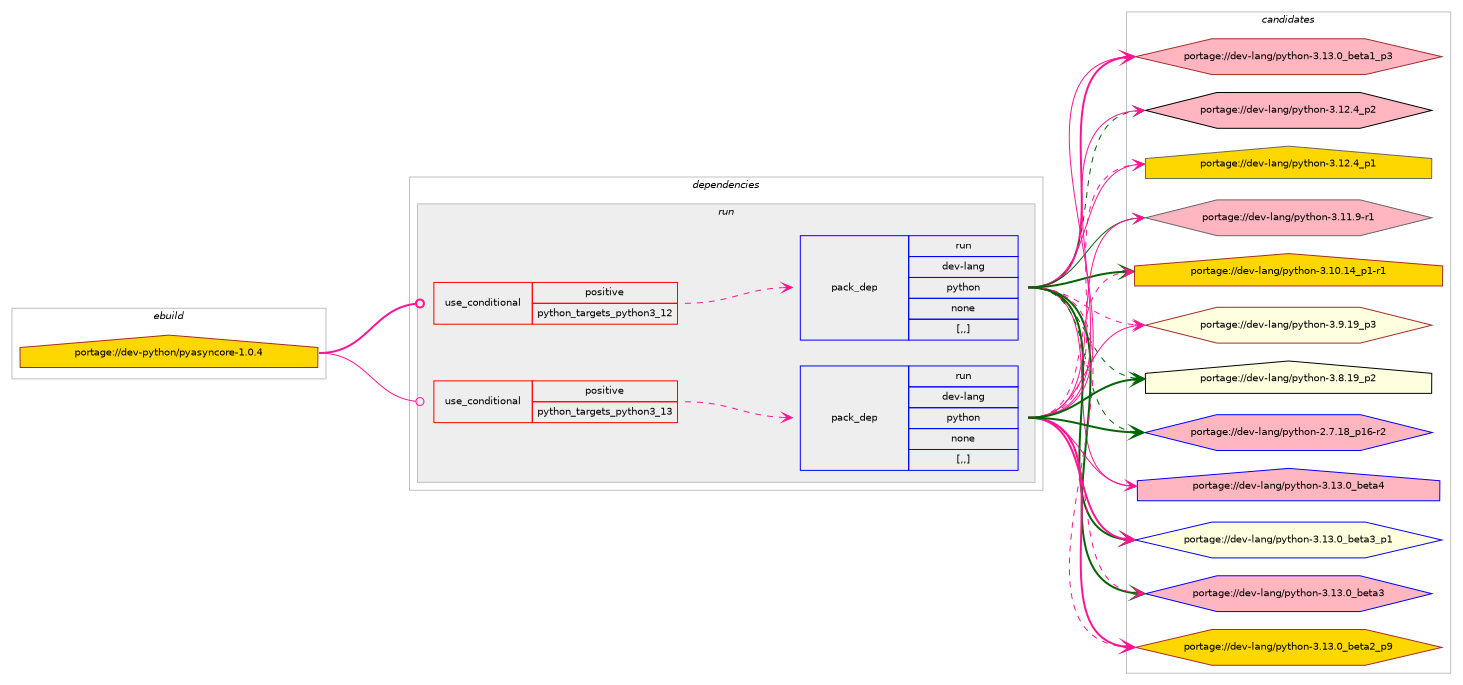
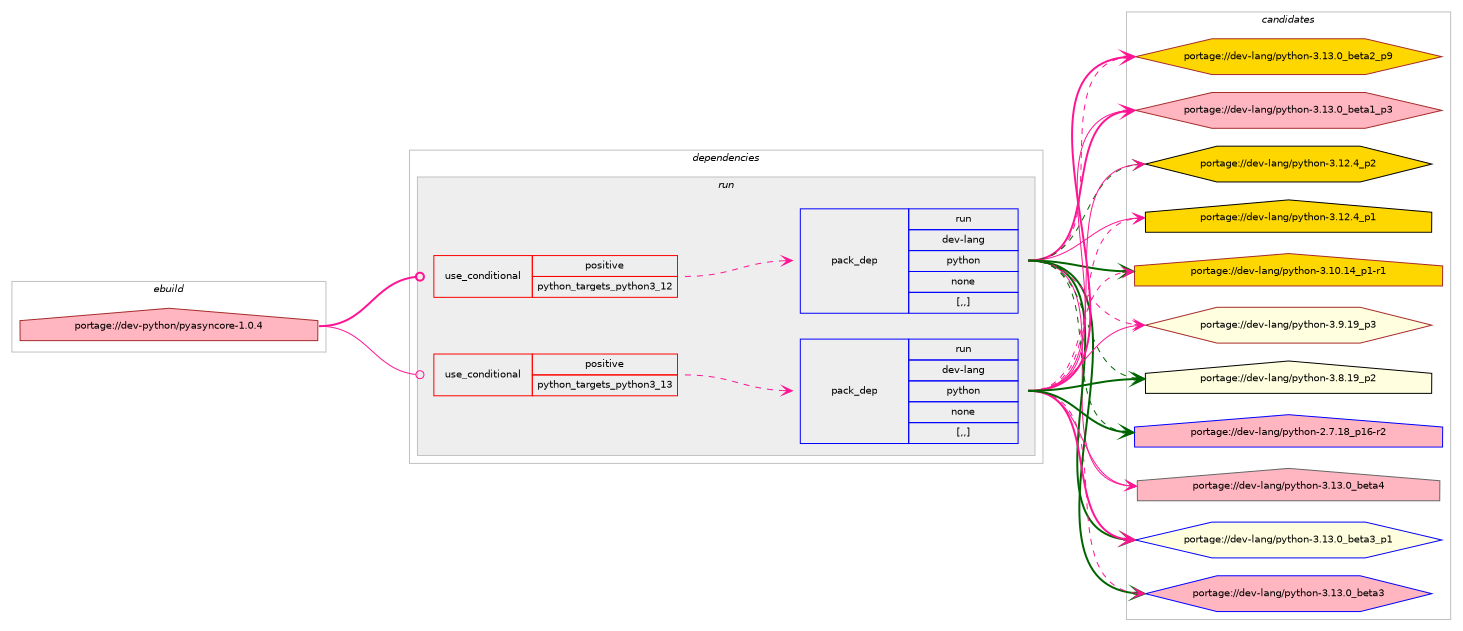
(1289, 110) -> (1289, 164)
(1289, 164) -> (1289, 218)
(1289, 218) -> none
(169, 353) -> (169, 326)
(1289, 433) -> (1289, 433)
(1289, 486) -> (1289, 486)
